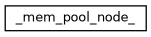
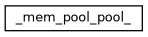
(76, 18) -> (74, 18)
